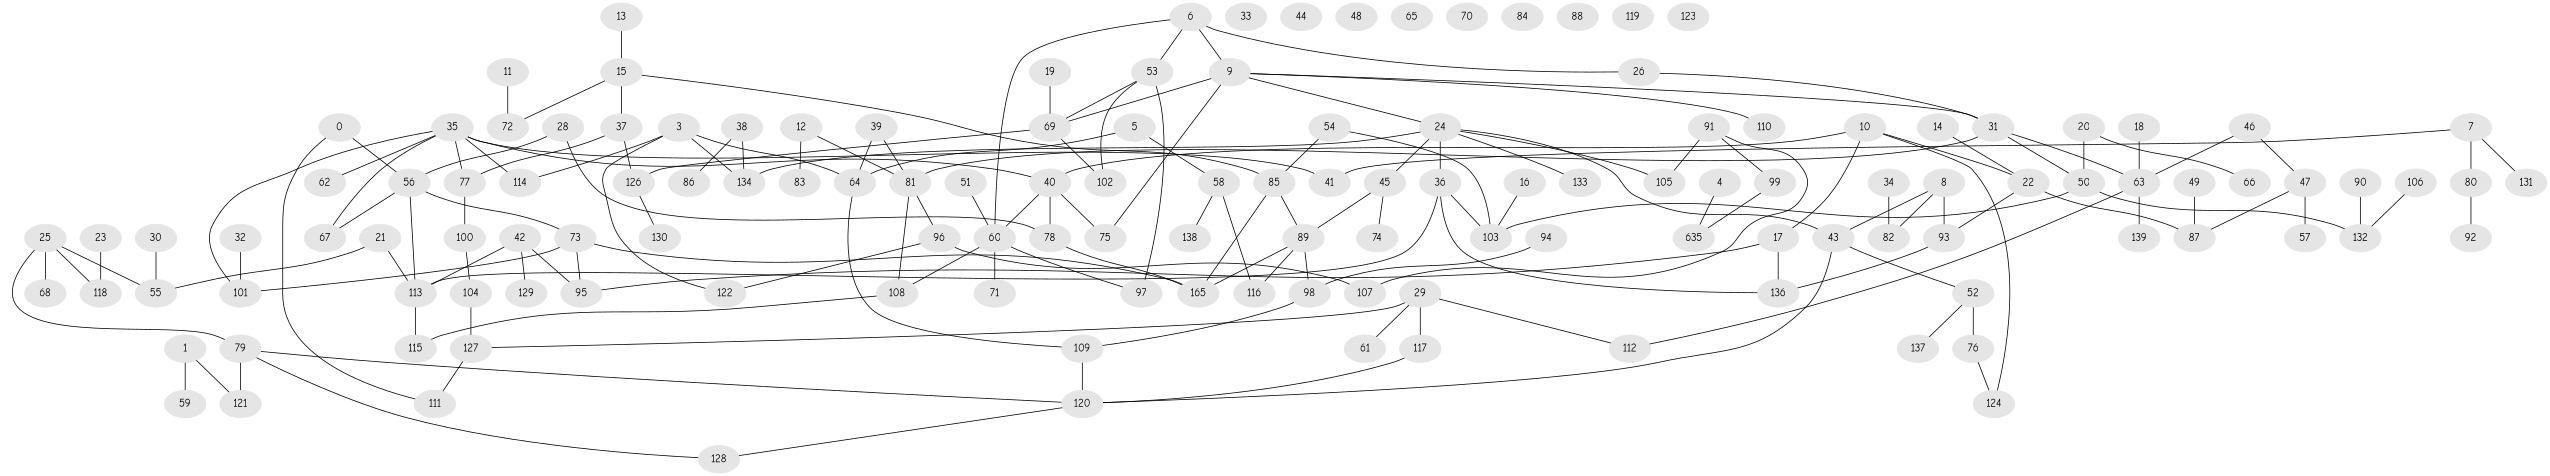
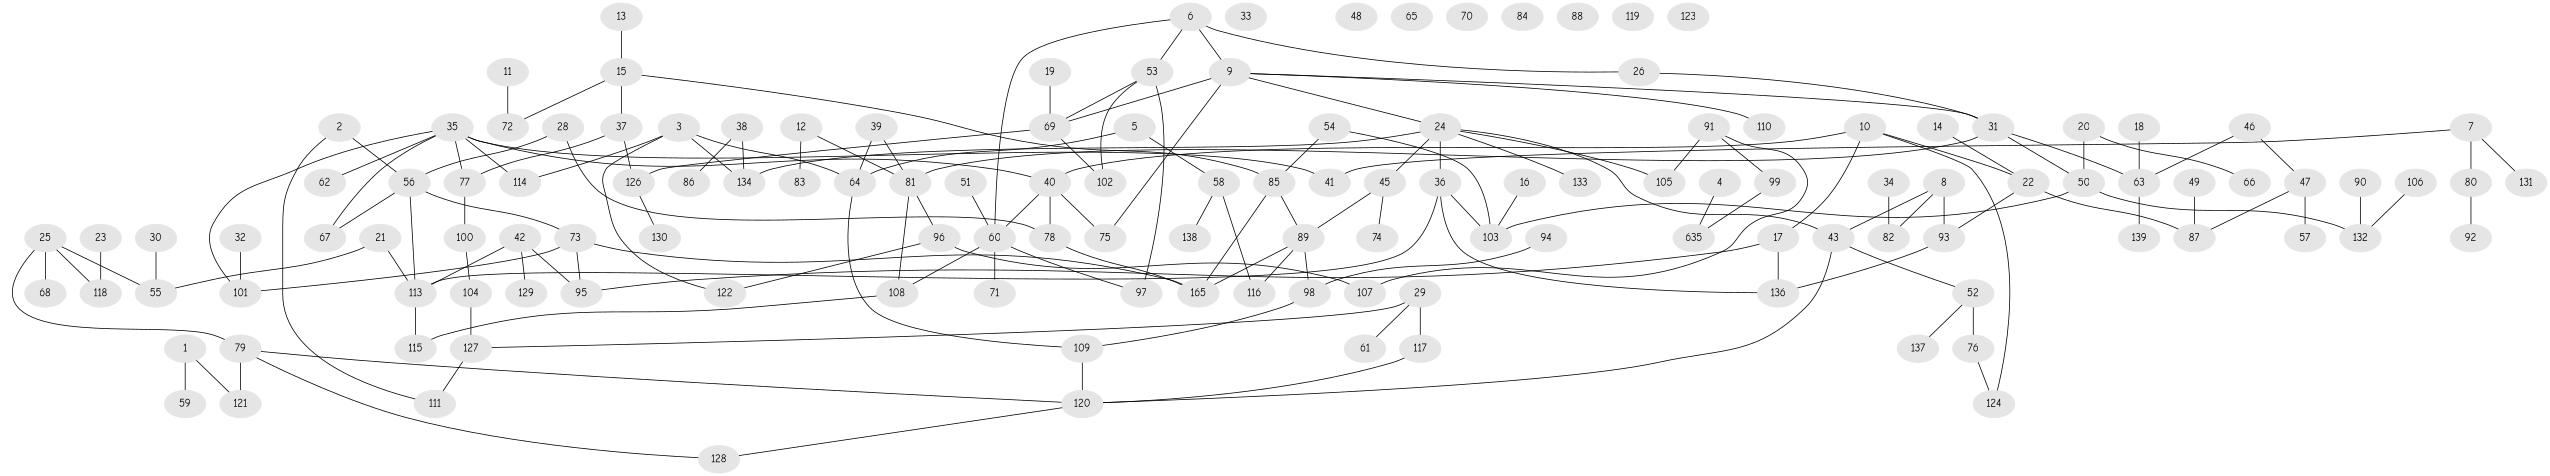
(1301, 17) -> none
(340, 127) -> (340, 127)
(1630, 349) -> none
